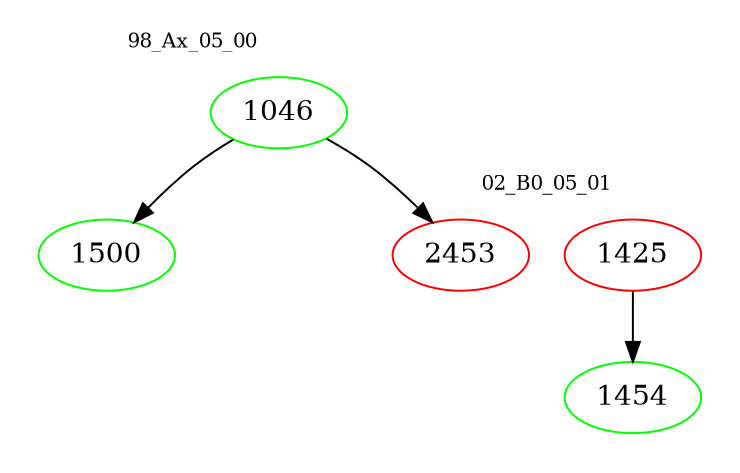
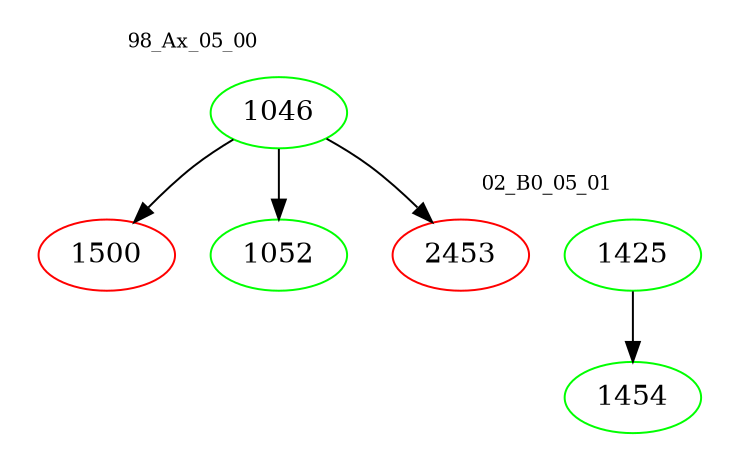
(107, 255) -> (107, 255)
none -> (279, 255)
(633, 255) -> (633, 255)
